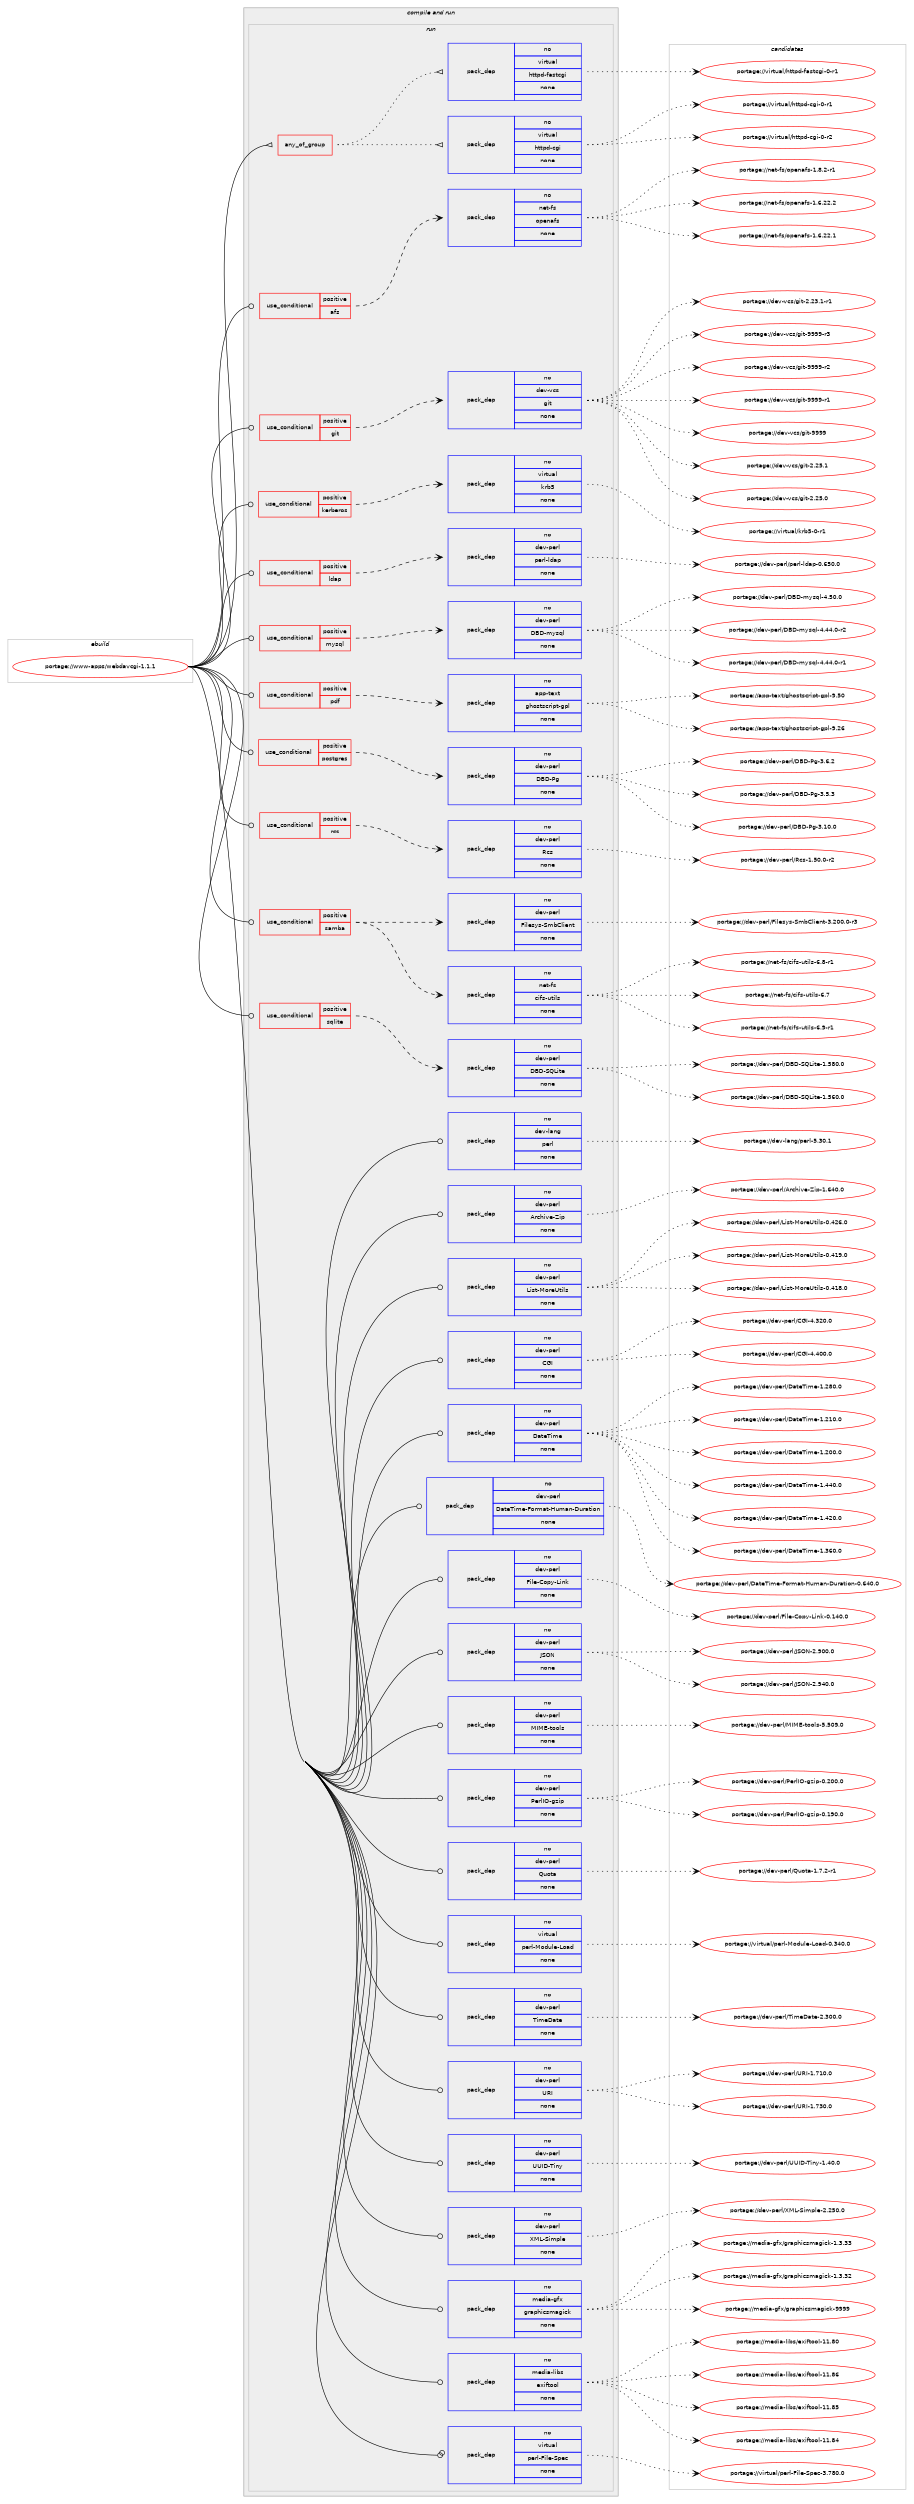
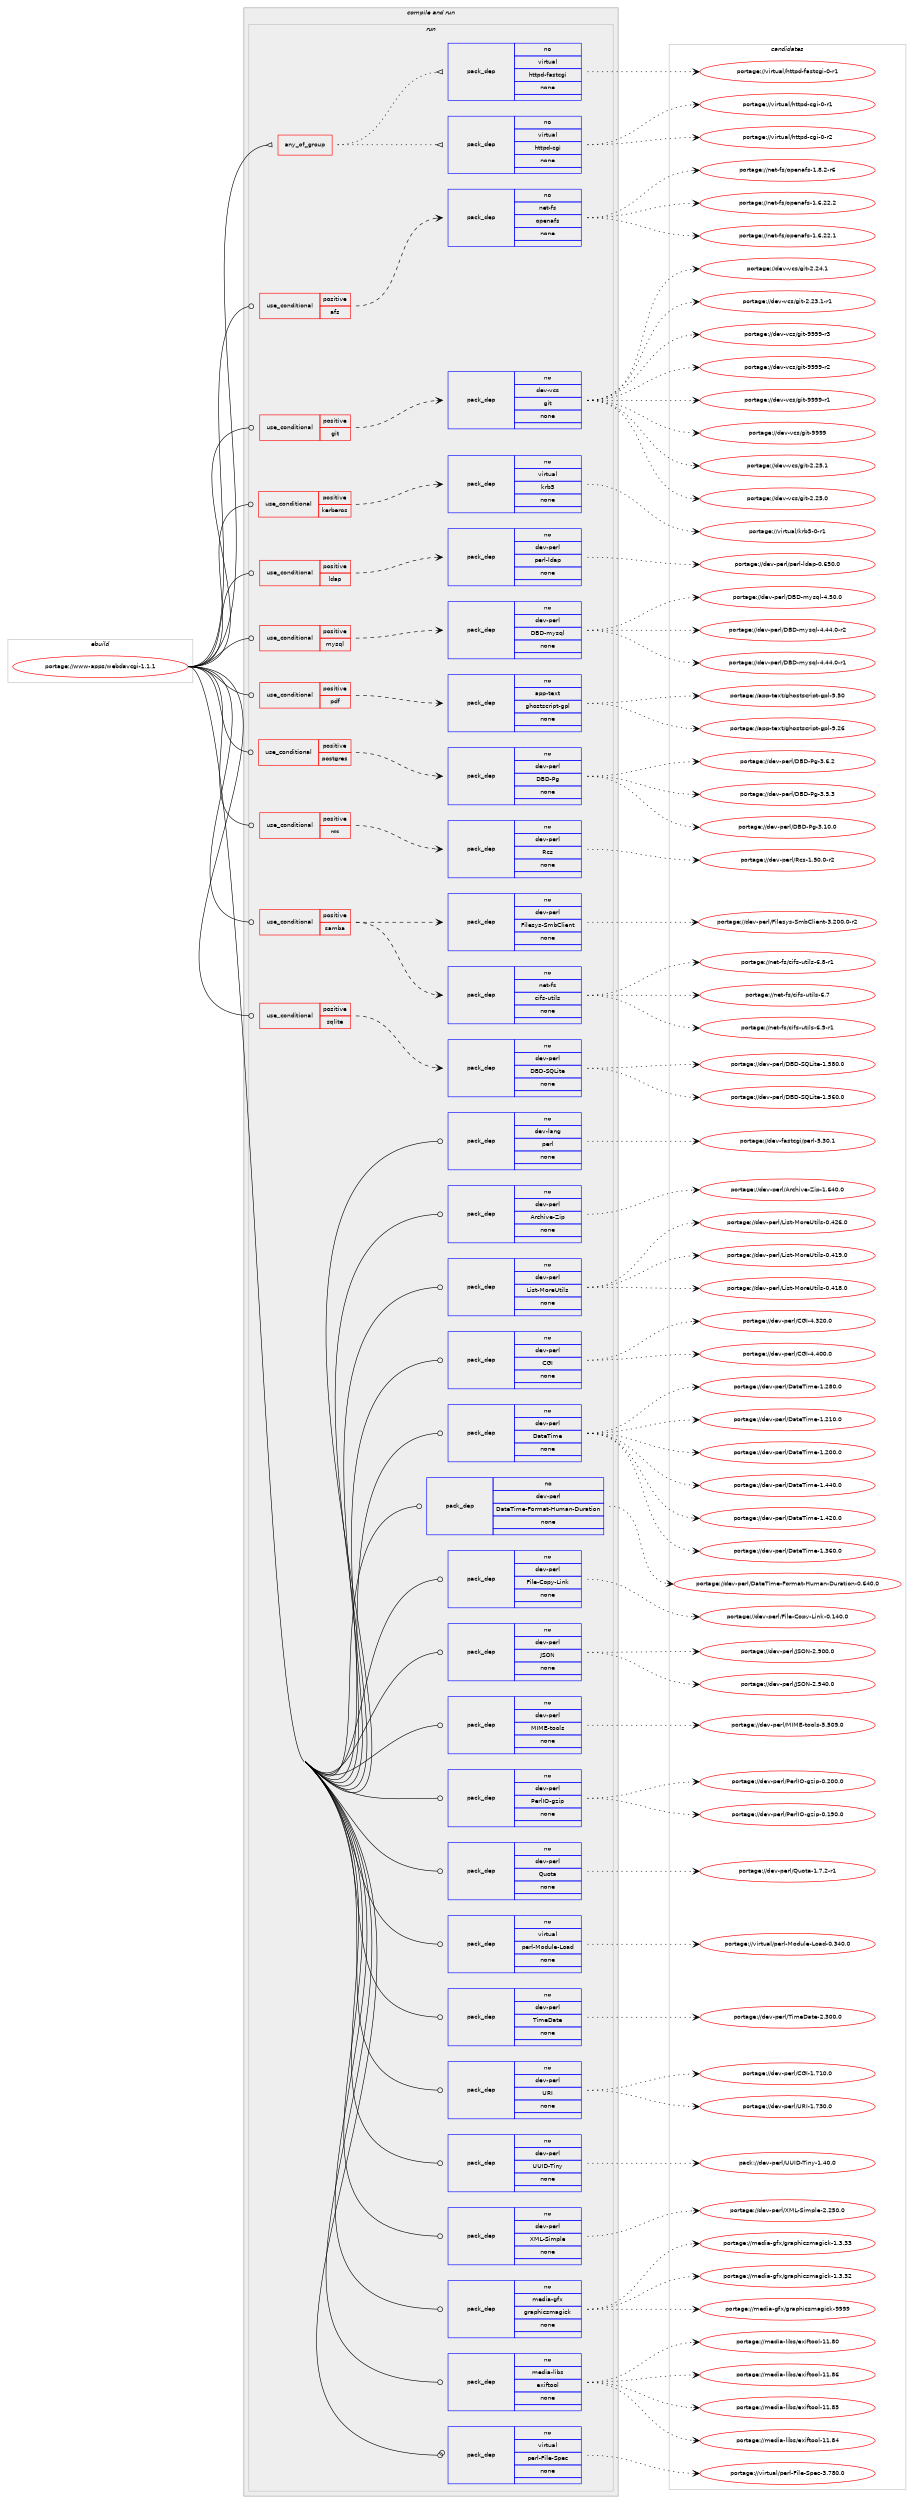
(788, 170) -> (788, 170)
none -> (788, 269)
(788, 922) -> (788, 922)
(788, 1141) -> (788, 1141)
(788, 2074) -> (788, 2074)
(788, 2163) -> (788, 2163)
